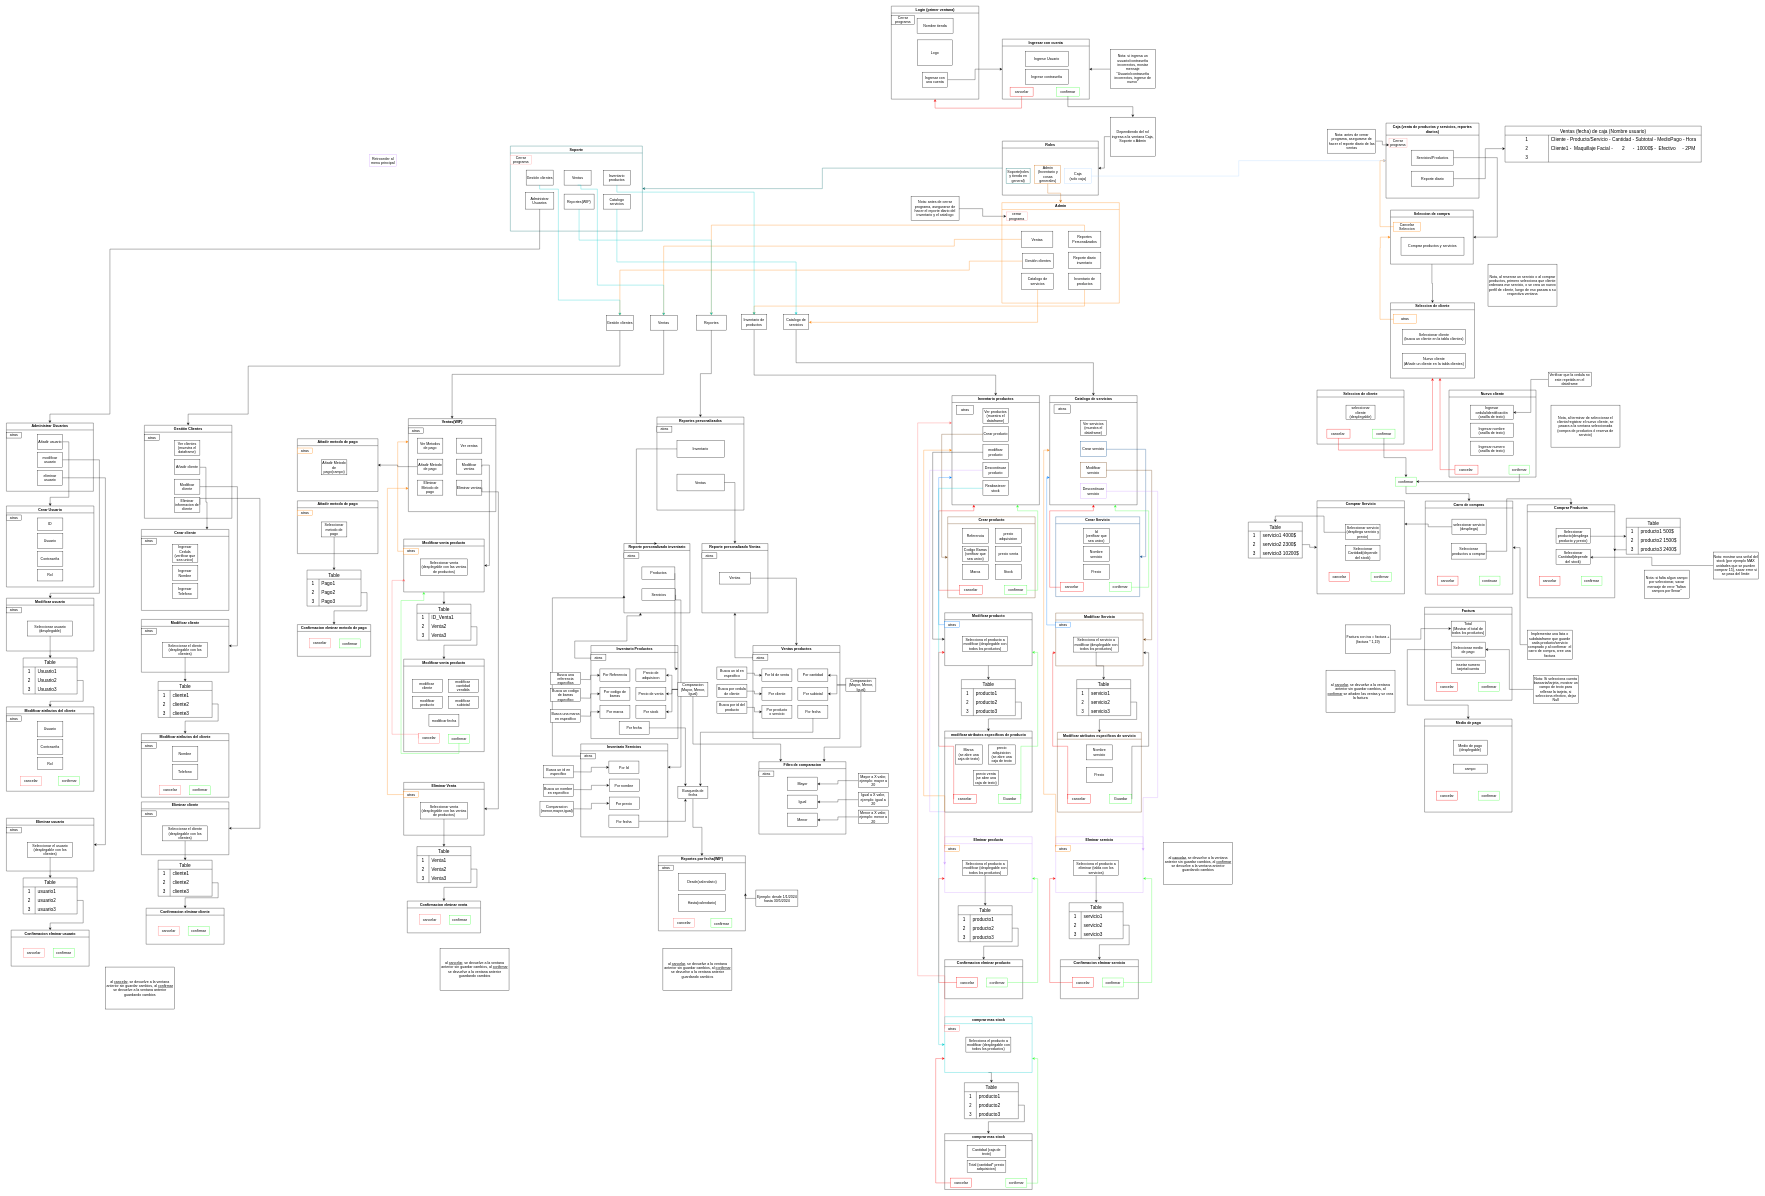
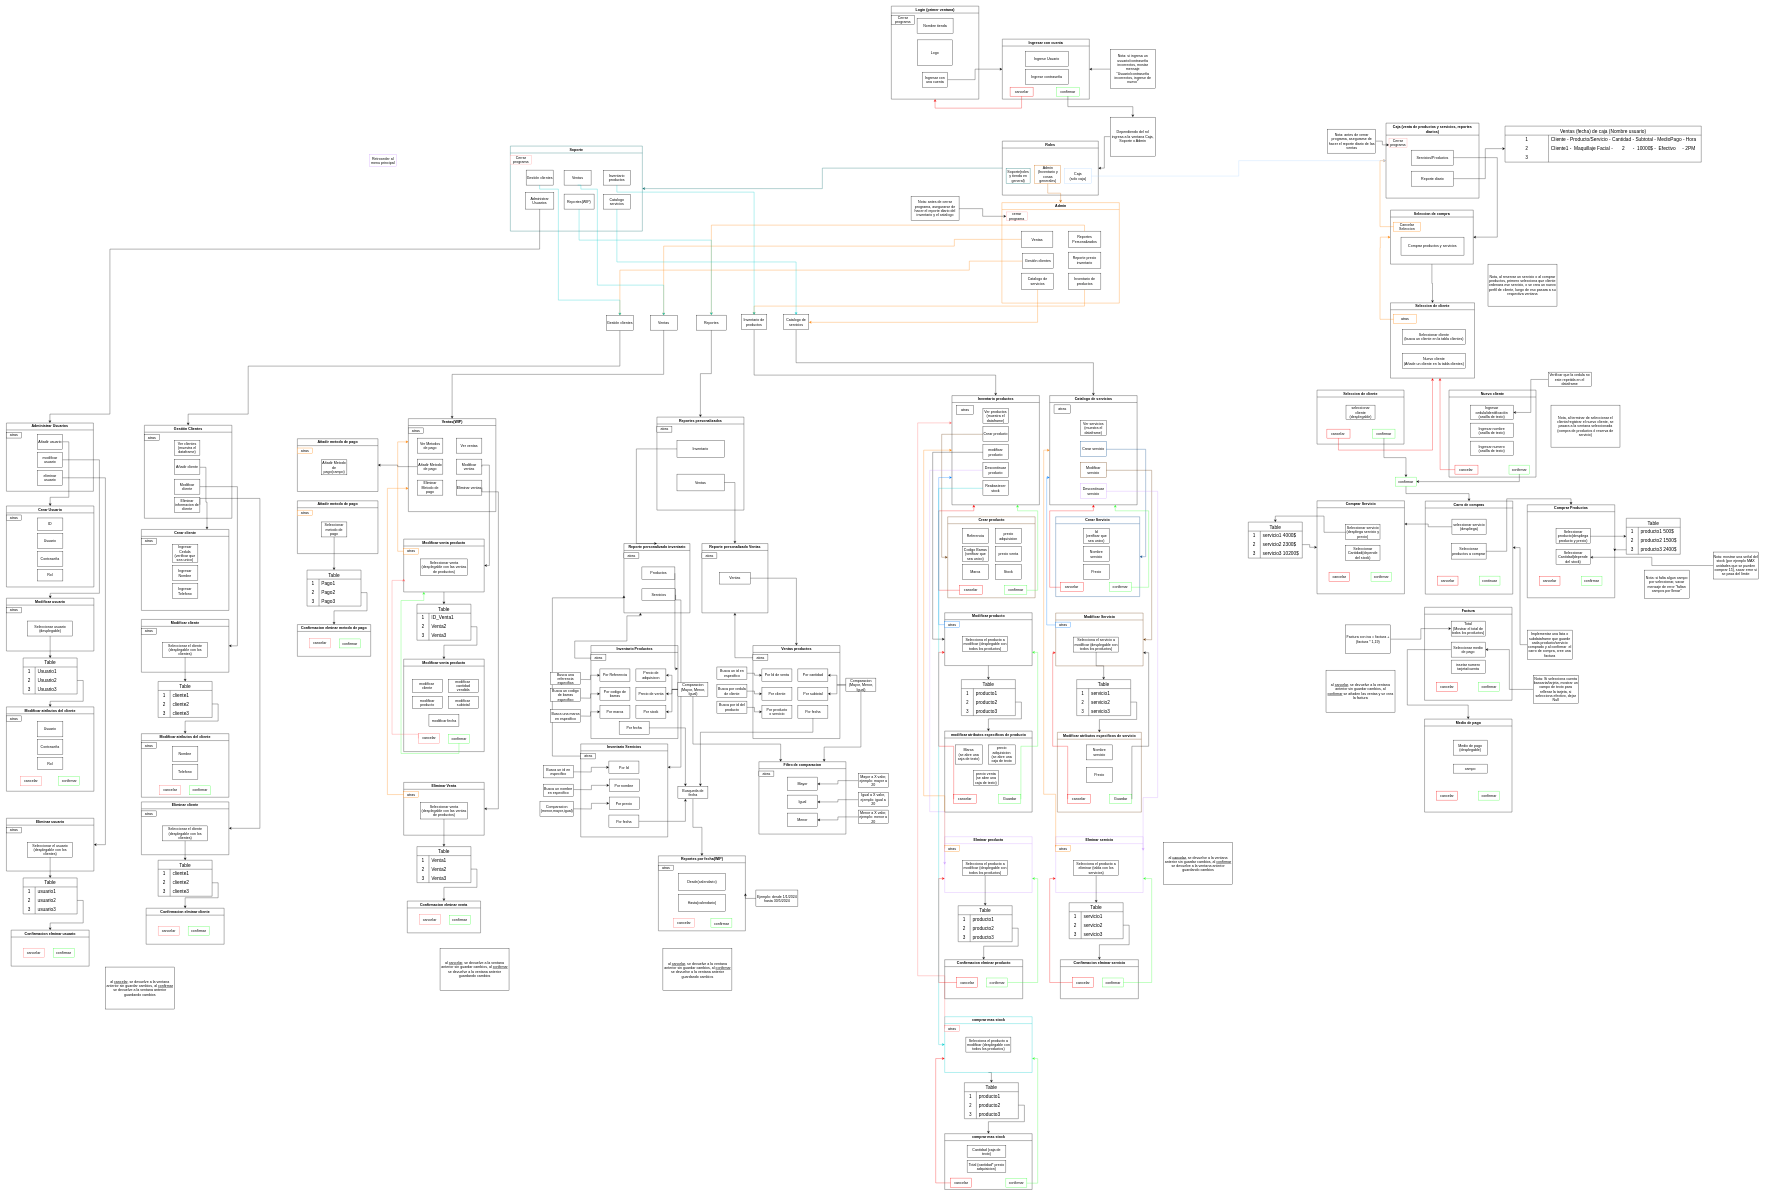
(1085, 261) -> (1085, 261)
